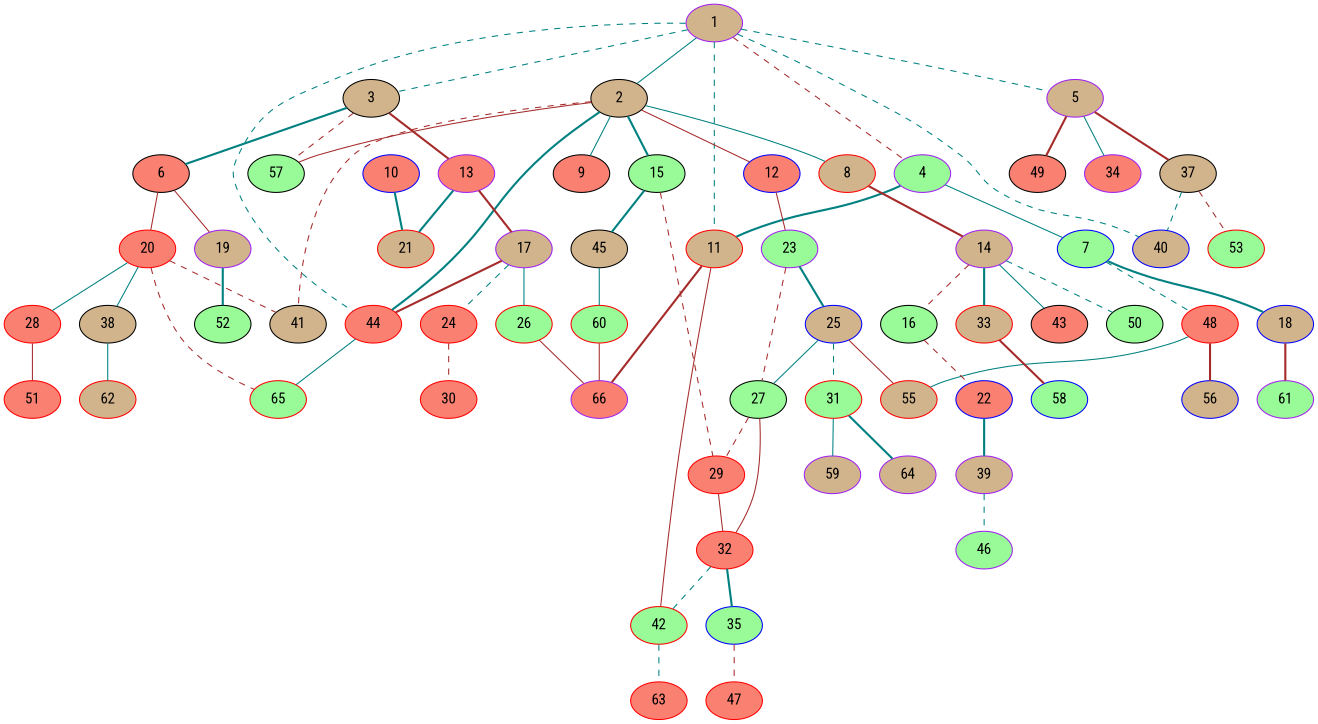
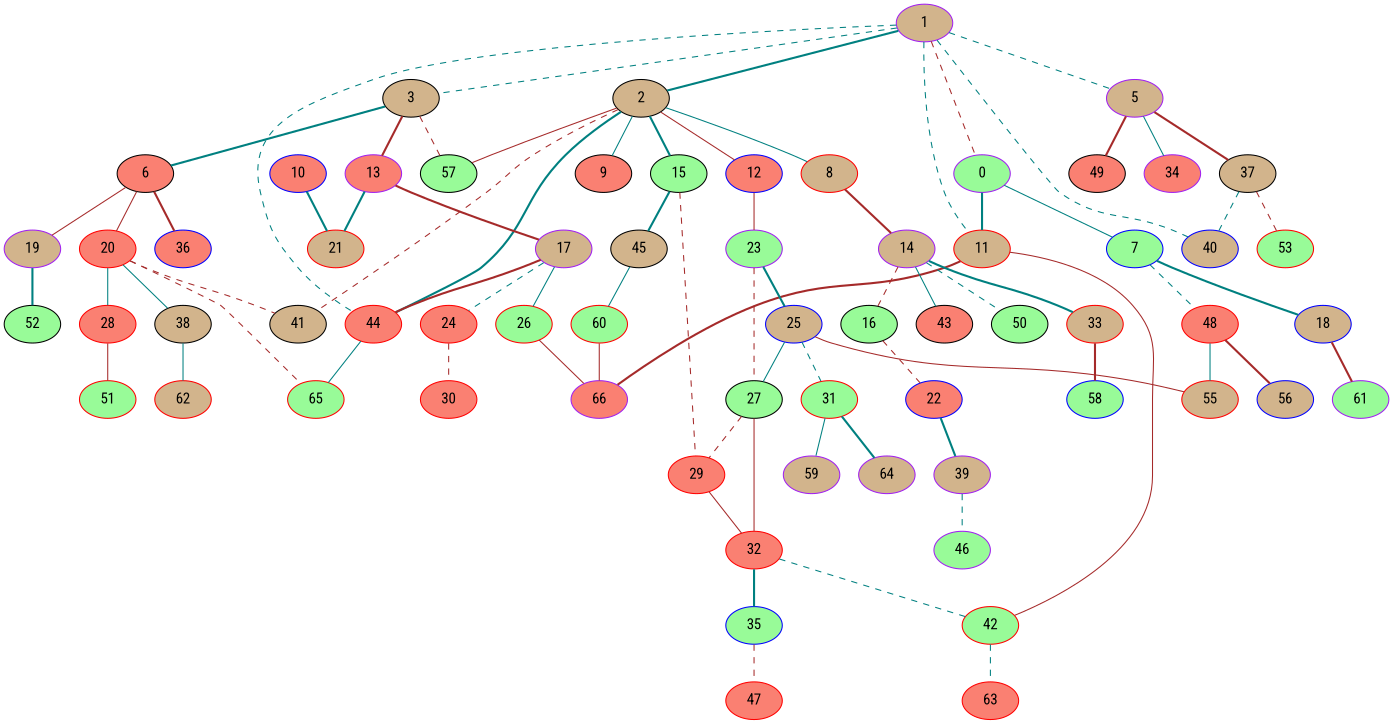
(667, 61) -> (783, 61)
(922, 174) -> (982, 174)
none -> (183, 249)
(32, 400) -> (108, 400)
